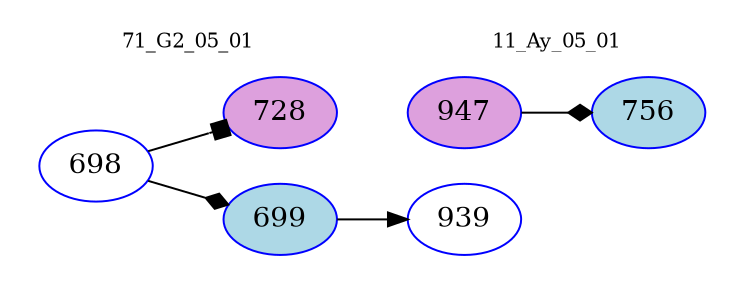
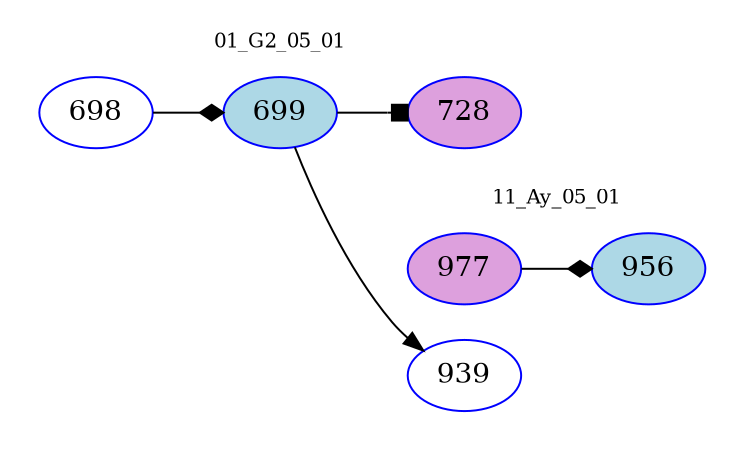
(188, 42) -> (280, 42)
(464, 113) -> (464, 269)
(649, 113) -> (649, 269)
(179, 142) -> (362, 113)
